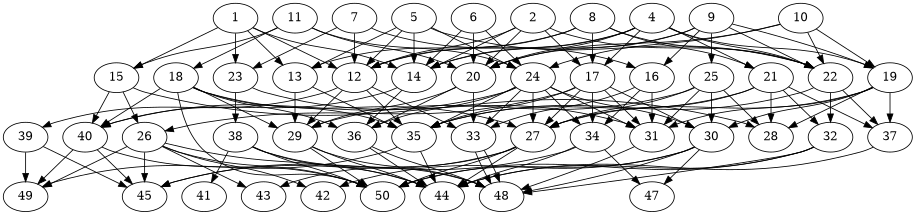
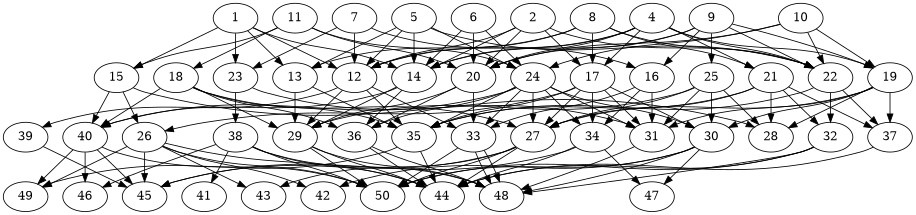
none -> (358, 106)
(26, 163) -> none
(291, 174) -> (441, 159)
none -> (85, 197)
